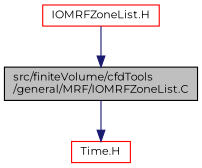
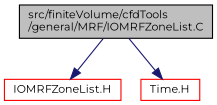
(101, 41) -> (90, 54)
